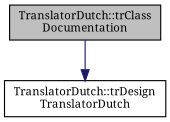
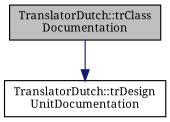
(85, 99) -> (85, 99)
